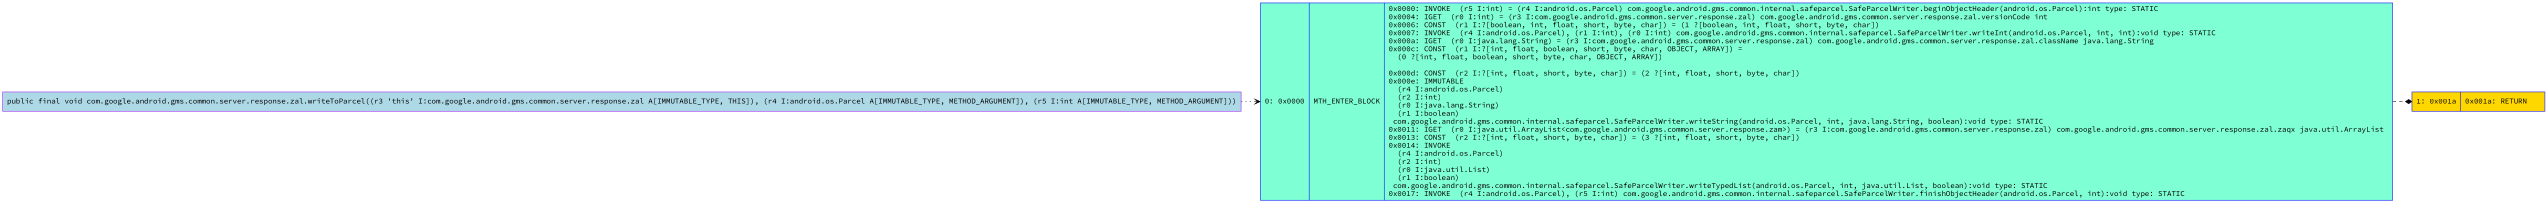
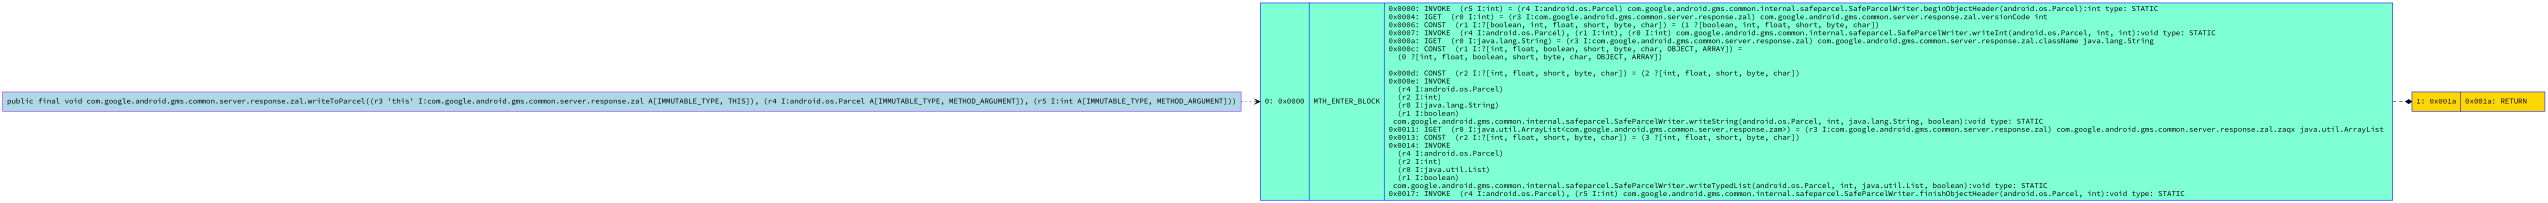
(1431, 81) -> (1424, 81)
